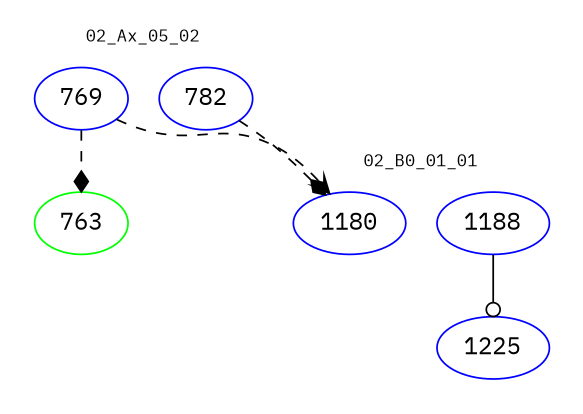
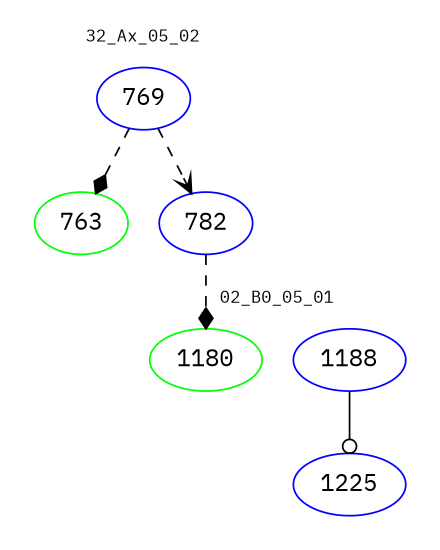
(144, 37) -> (144, 37)
(223, 134) -> (171, 153)
(421, 162) -> (278, 299)
(350, 223) -> (206, 360)
